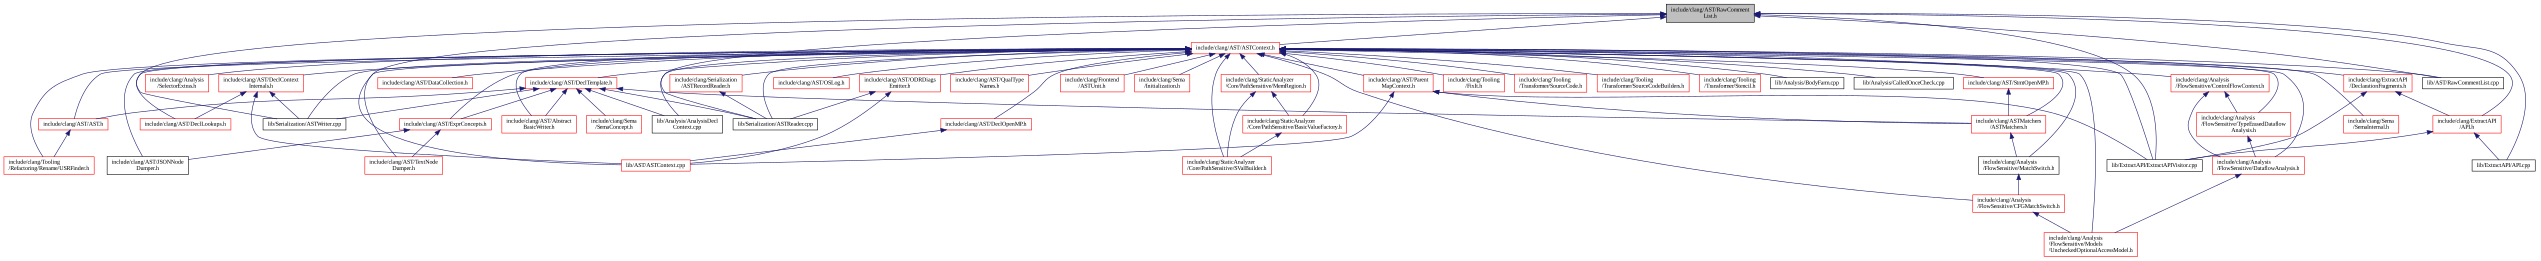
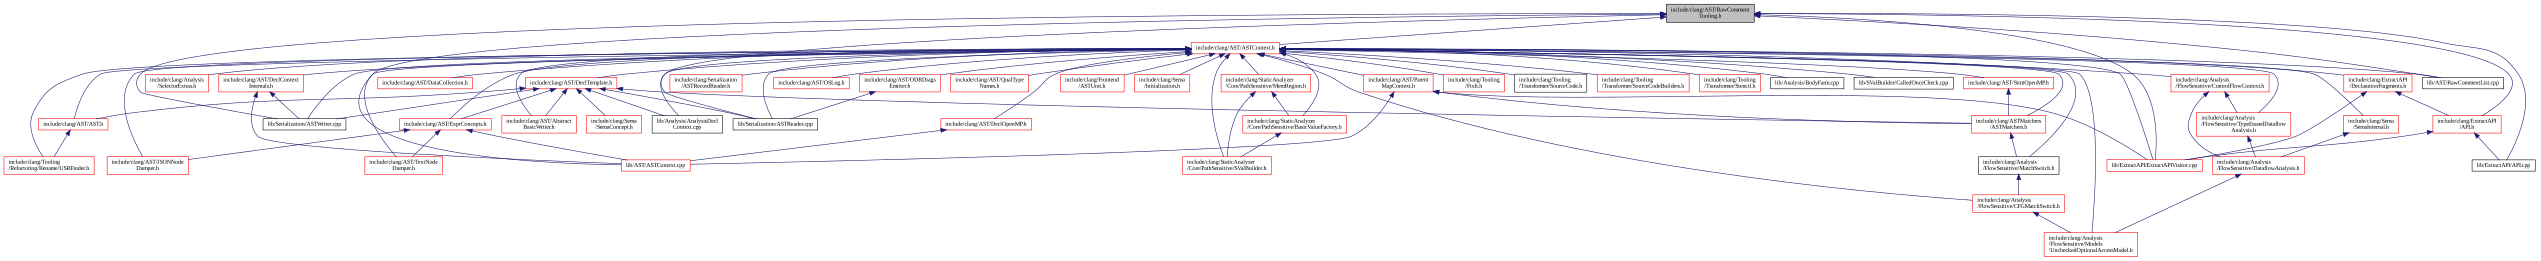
(1710, 13) -> (1710, 13)
(1835, 56) -> (2325, 141)
(1551, 83) -> (1551, 83)
(1904, 83) -> (1904, 83)
(746, 107) -> none
(186, 124) -> none
(805, 143) -> (550, 146)
(148, 166) -> (148, 166)
(2155, 166) -> (2155, 166)
